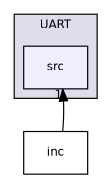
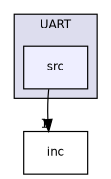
(64, 116) -> (48, 106)
